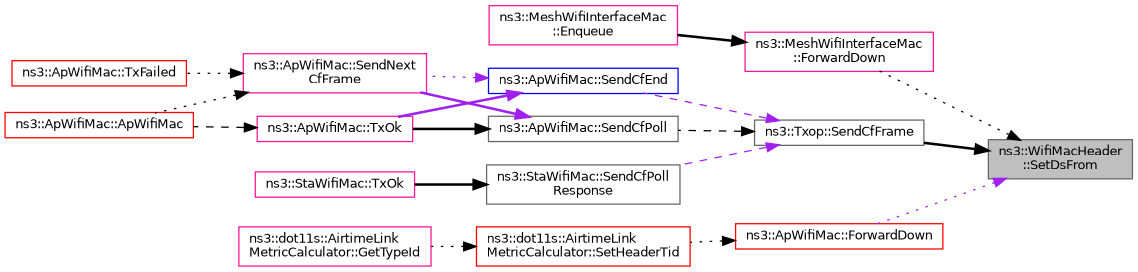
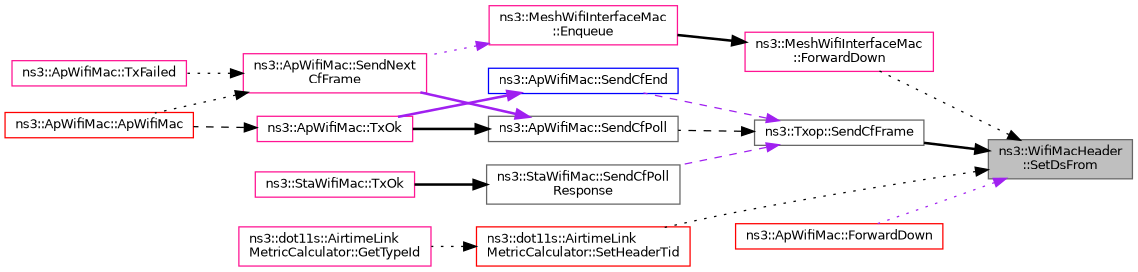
(99, 73) -> (99, 73)
(451, 77) -> (452, 51)
(706, 242) -> (820, 197)
